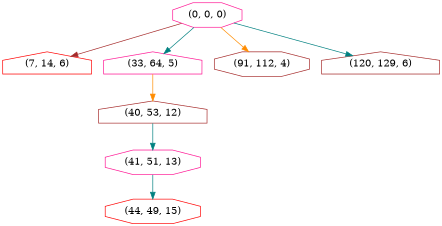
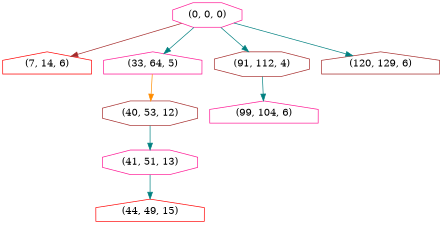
(232, 37) -> (232, 37)
(153, 113) -> (150, 113)
none -> (264, 113)
(153, 211) -> (150, 211)
